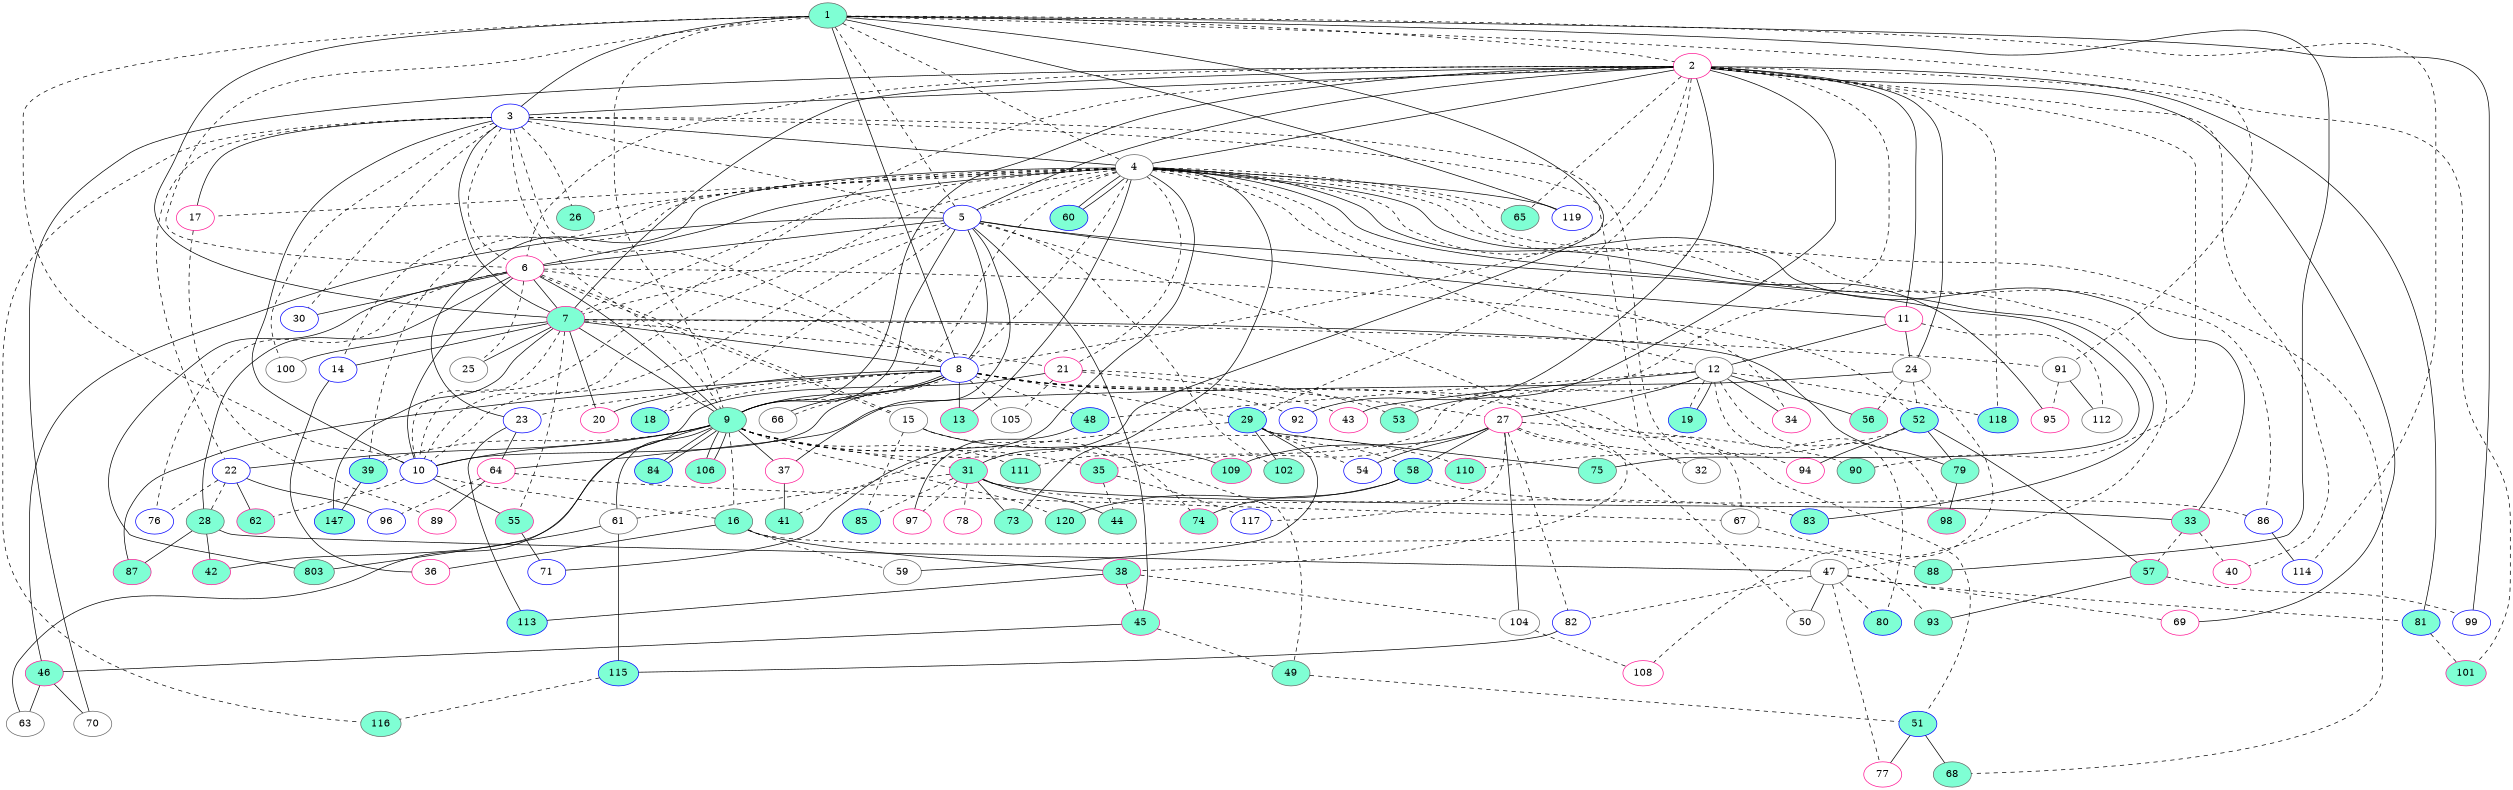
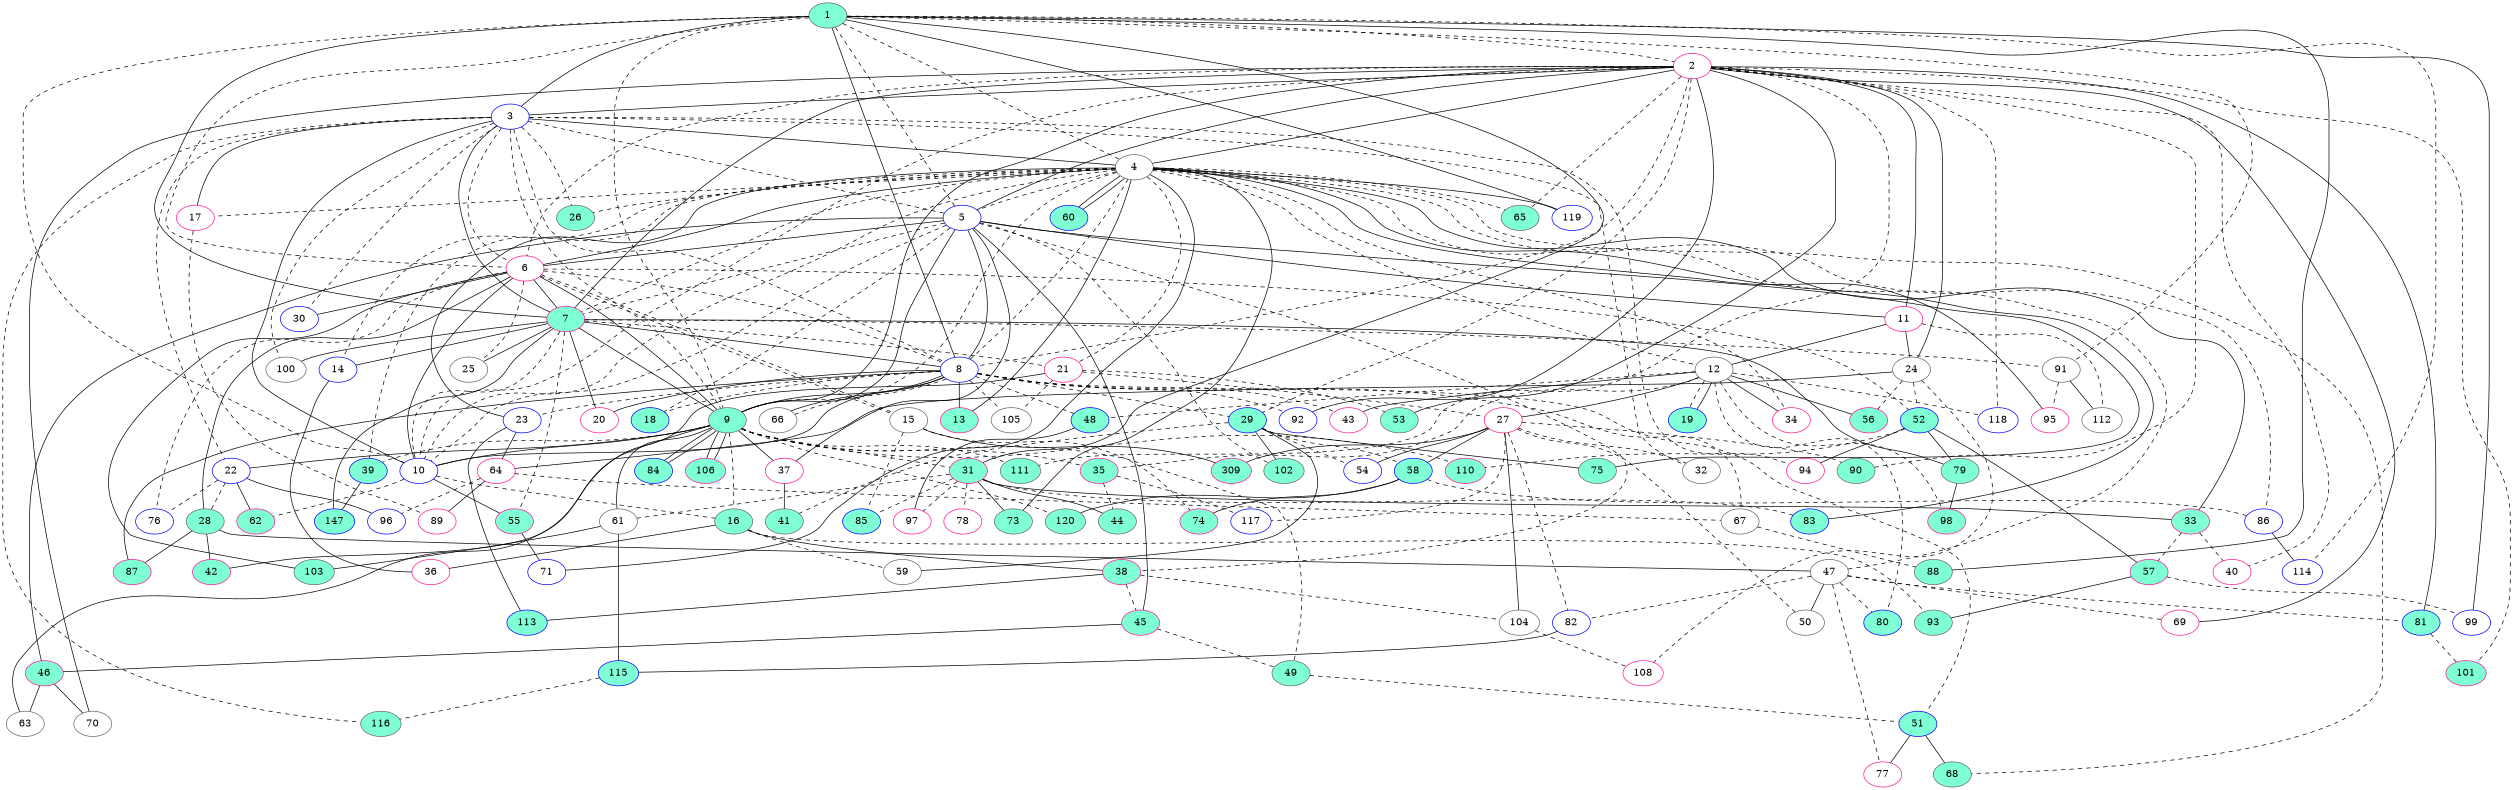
(1998, 420) -> (1998, 420)
(1231, 471) -> (1231, 471)
(314, 572) -> (314, 572)
